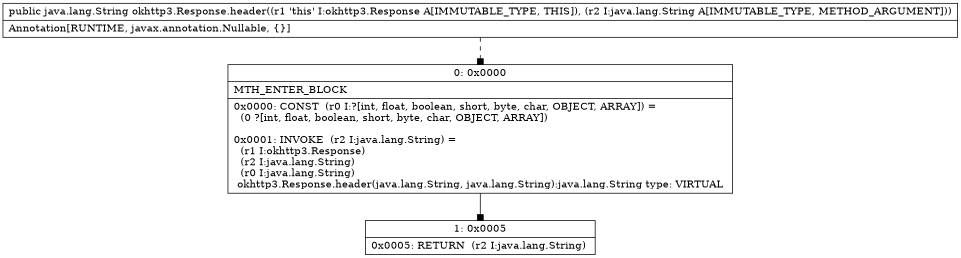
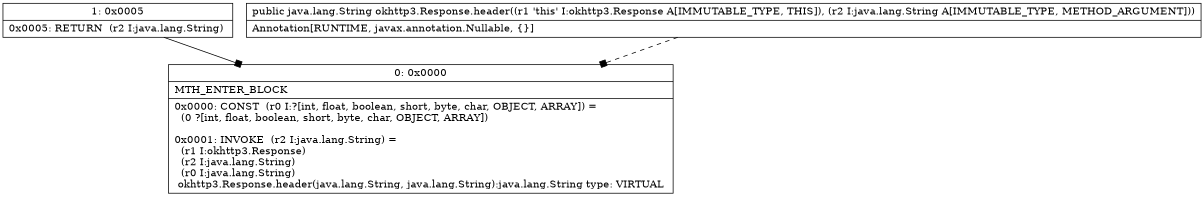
(480, 203) -> (199, 50)
